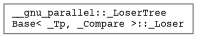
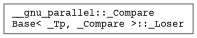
(99, 19) -> (99, 19)
